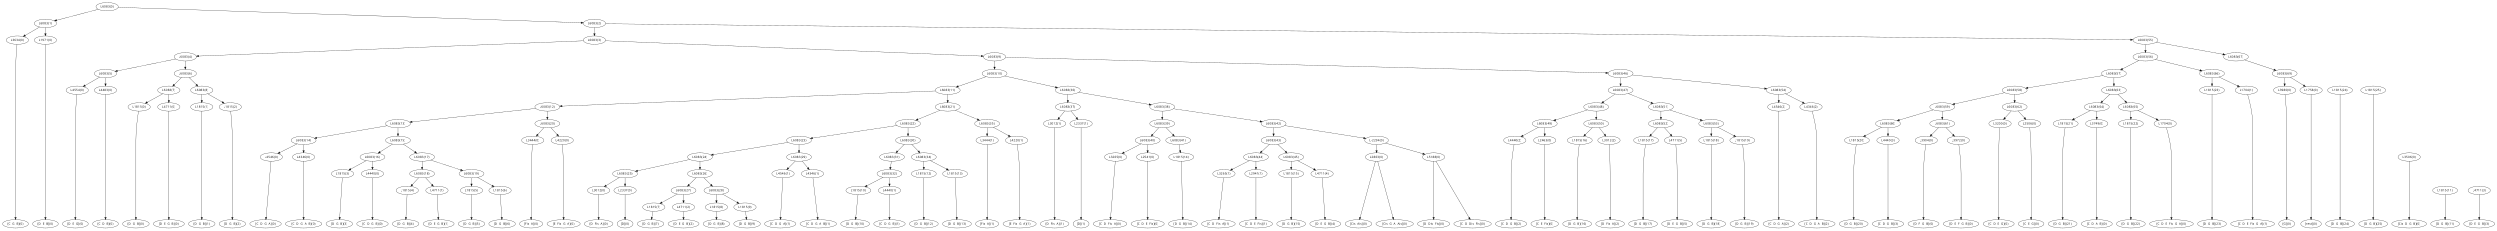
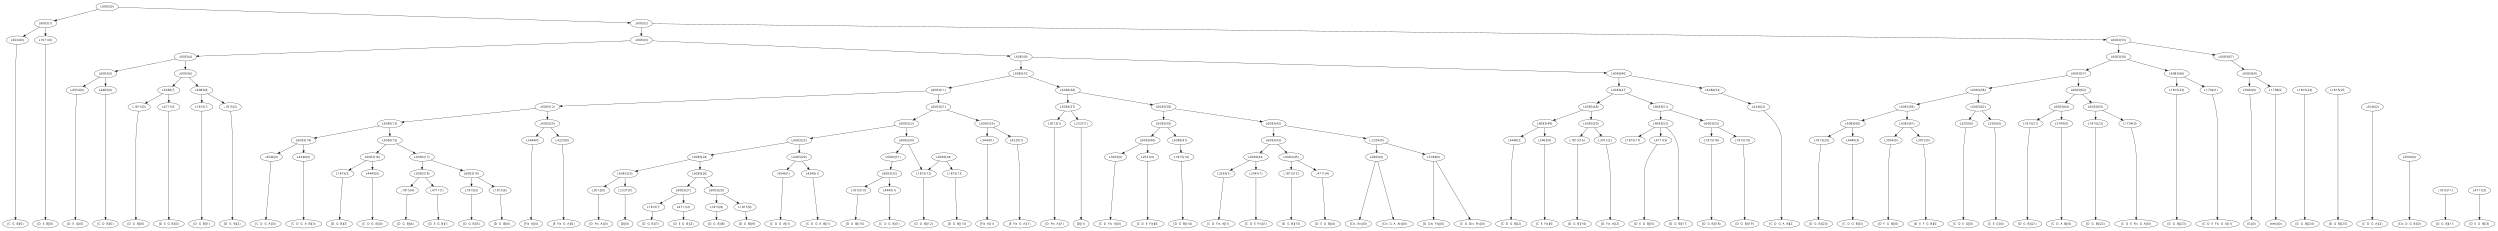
(1779, 97) -> none
(915, 148) -> (915, 156)
(1643, 181) -> (1678, 170)
